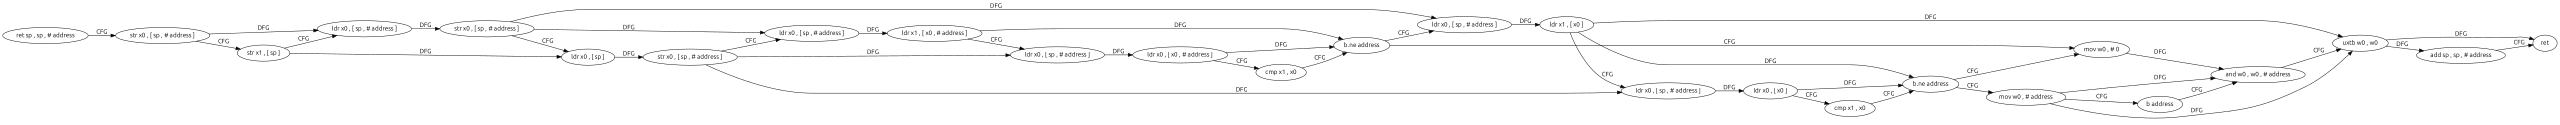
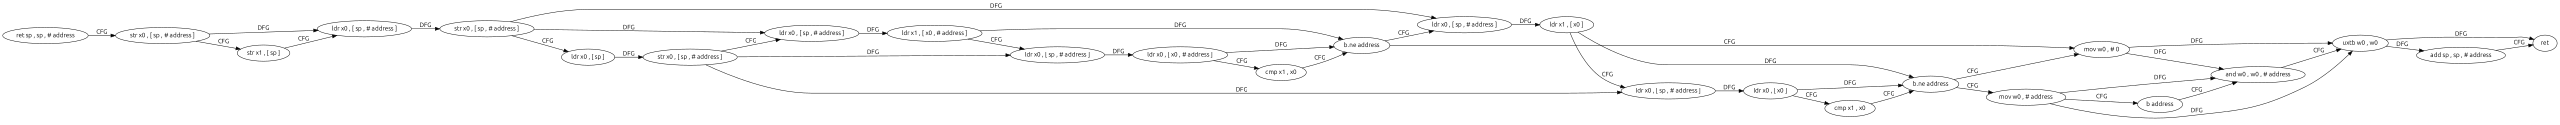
(1967, 21) -> (2228, 44)
(423, 55) -> none
